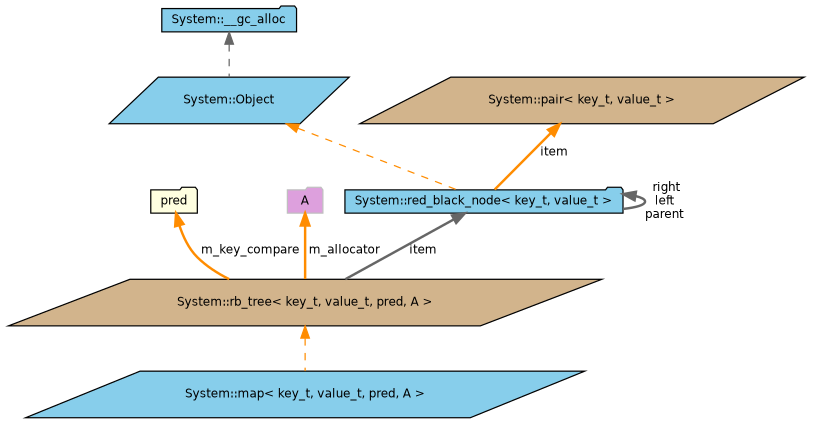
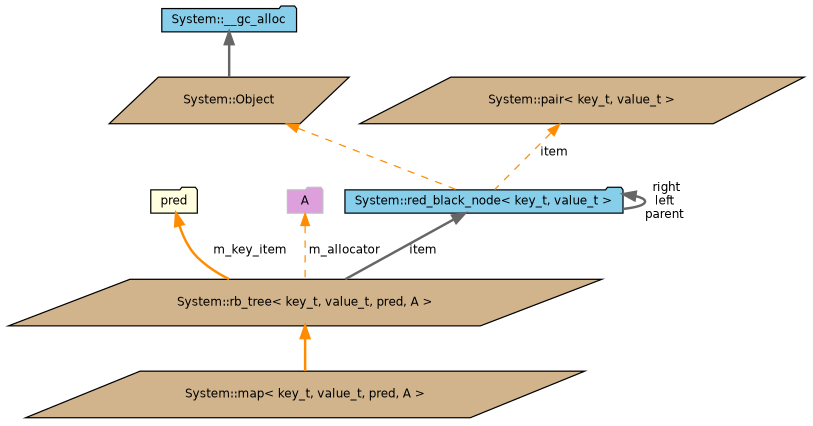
(229, 61) -> (229, 61)
(229, 100) -> (229, 100)
(523, 161) -> (523, 161)
(249, 251) -> (249, 251)
(305, 252) -> (305, 252)
(305, 355) -> (305, 355)
(305, 394) -> (305, 394)
